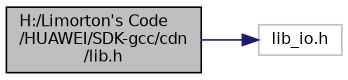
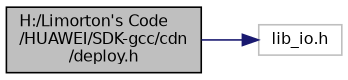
(104, 40) -> (104, 40)
